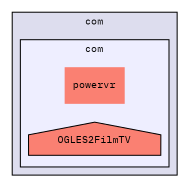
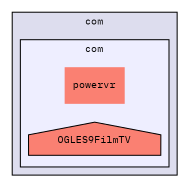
(95, 140) -> (95, 140)
